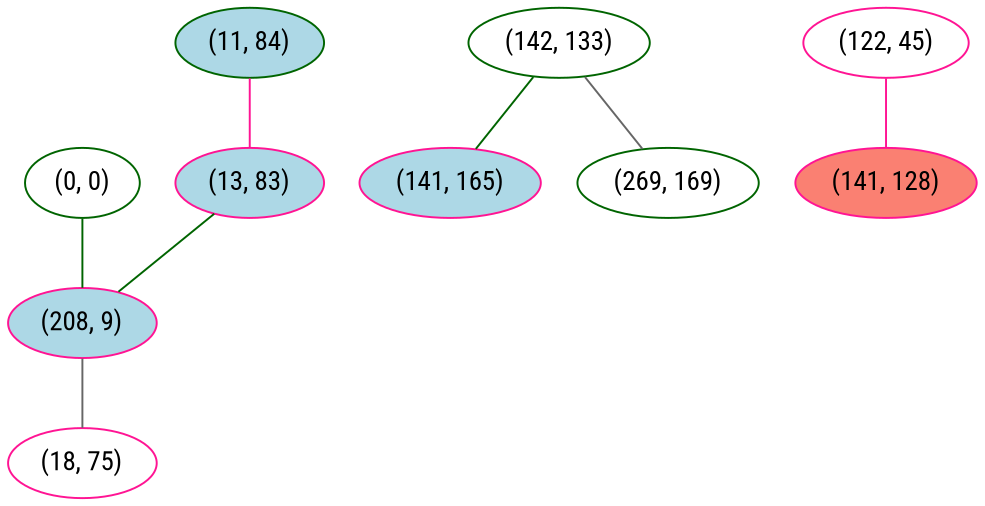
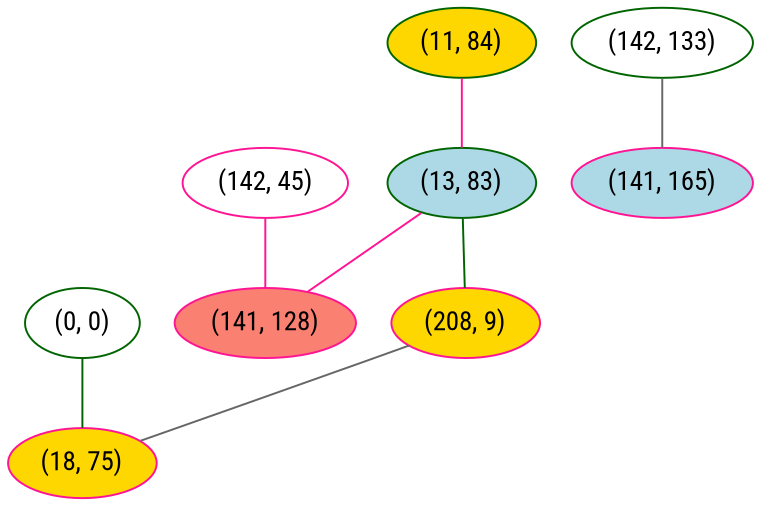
(250, 43) -> (462, 43)
(886, 43) -> (265, 183)
(505, 113) -> (662, 113)
(250, 183) -> (462, 183)
(668, 183) -> none
(82, 253) -> (82, 393)
none -> (364, 253)
(82, 323) -> (466, 323)
(82, 463) -> (82, 463)
